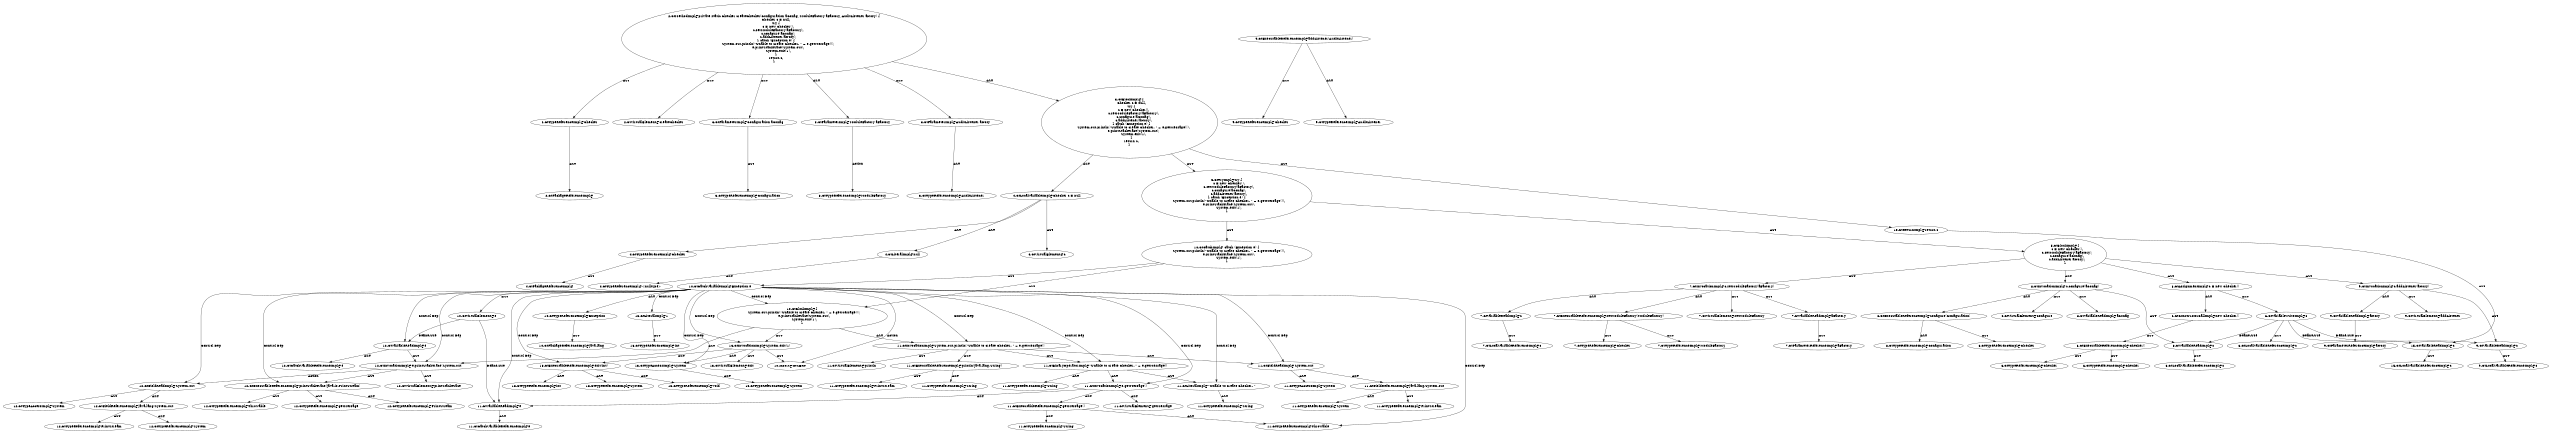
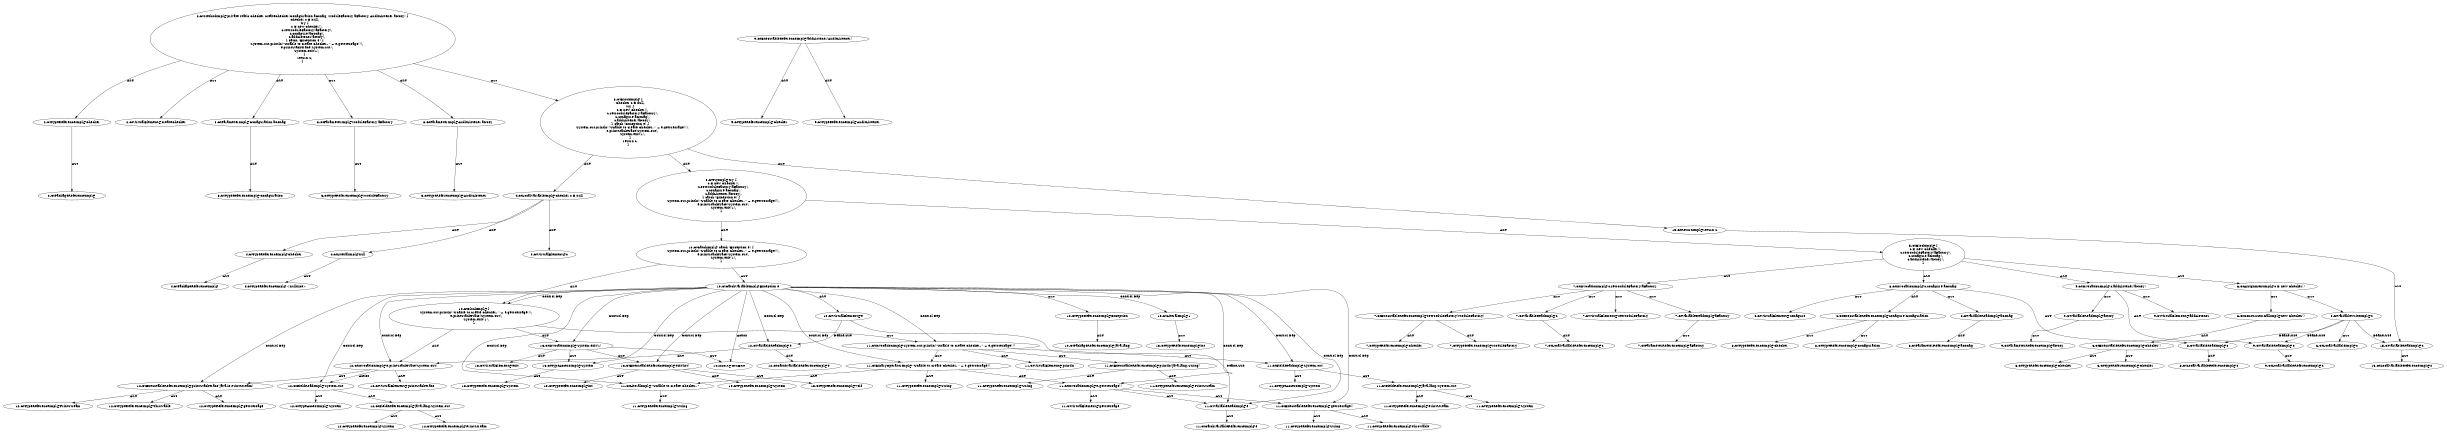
(858, 164) -> (358, 164)
(1225, 295) -> (1241, 295)
none -> (1941, 346)
(2268, 346) -> (2337, 346)
